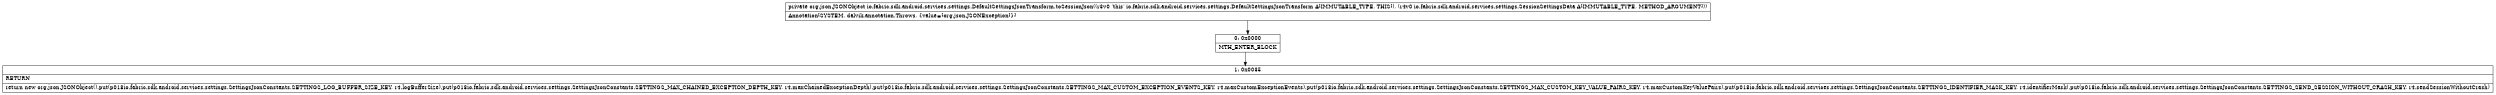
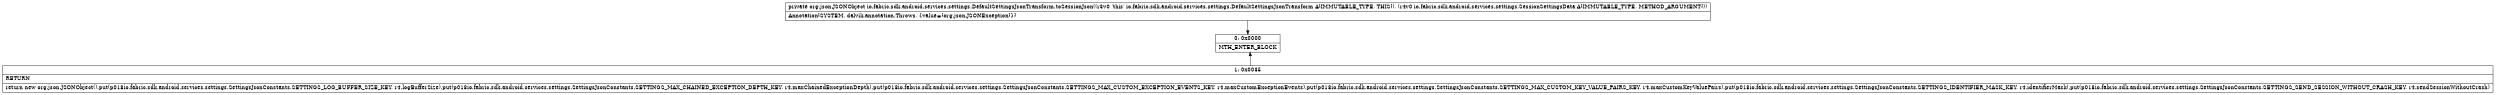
(1245, 57) -> (1250, 61)
